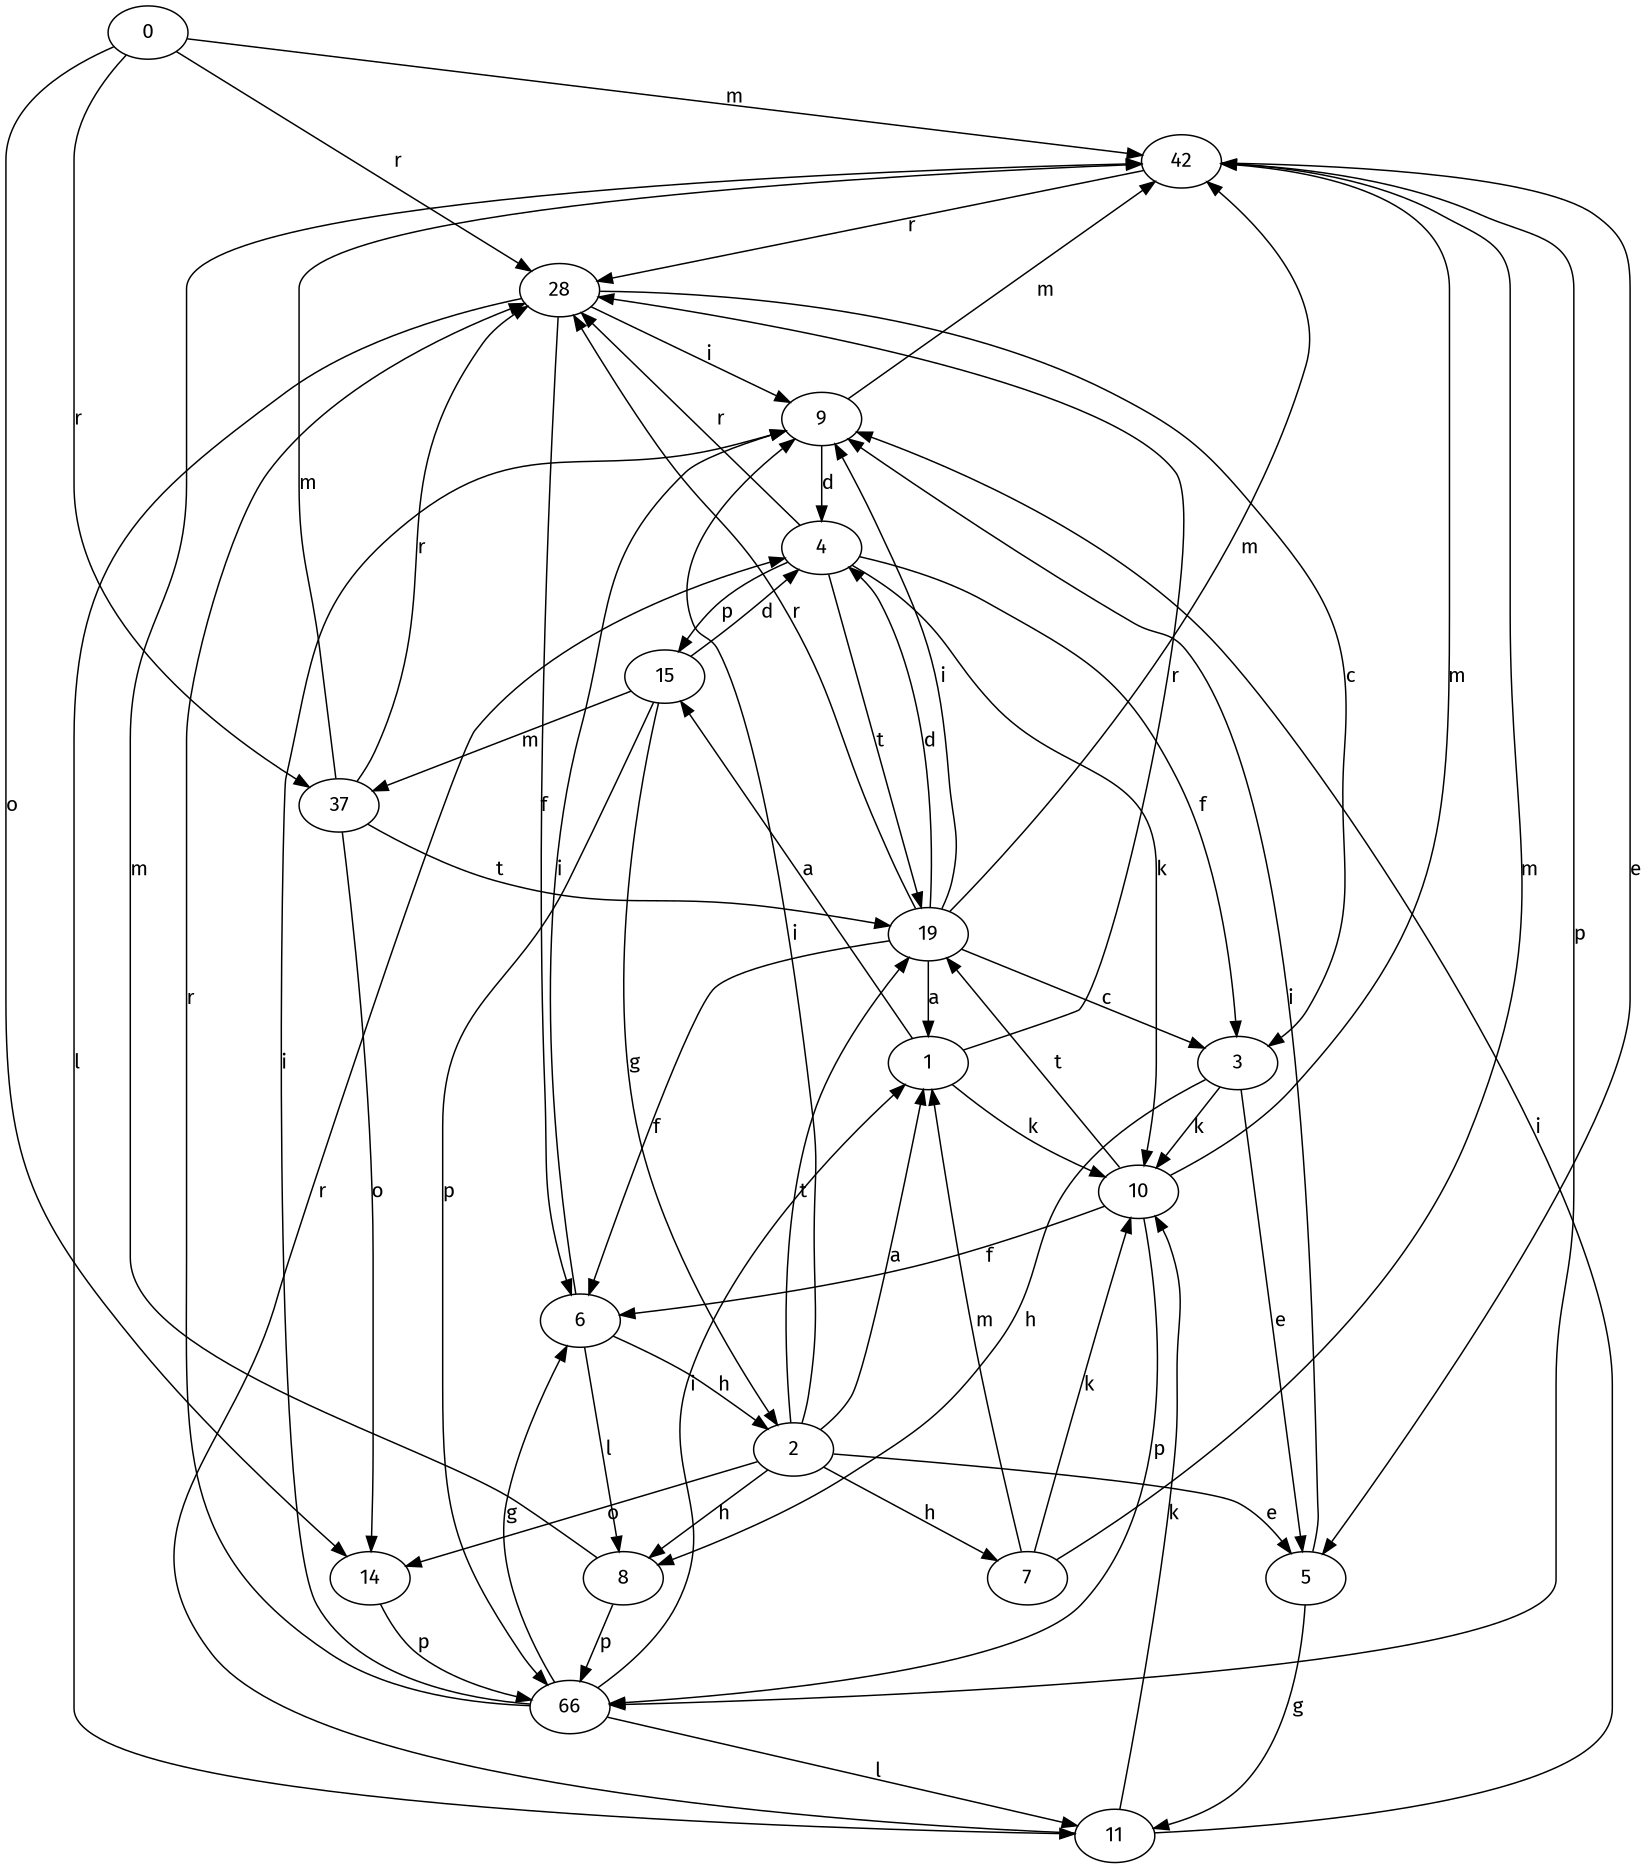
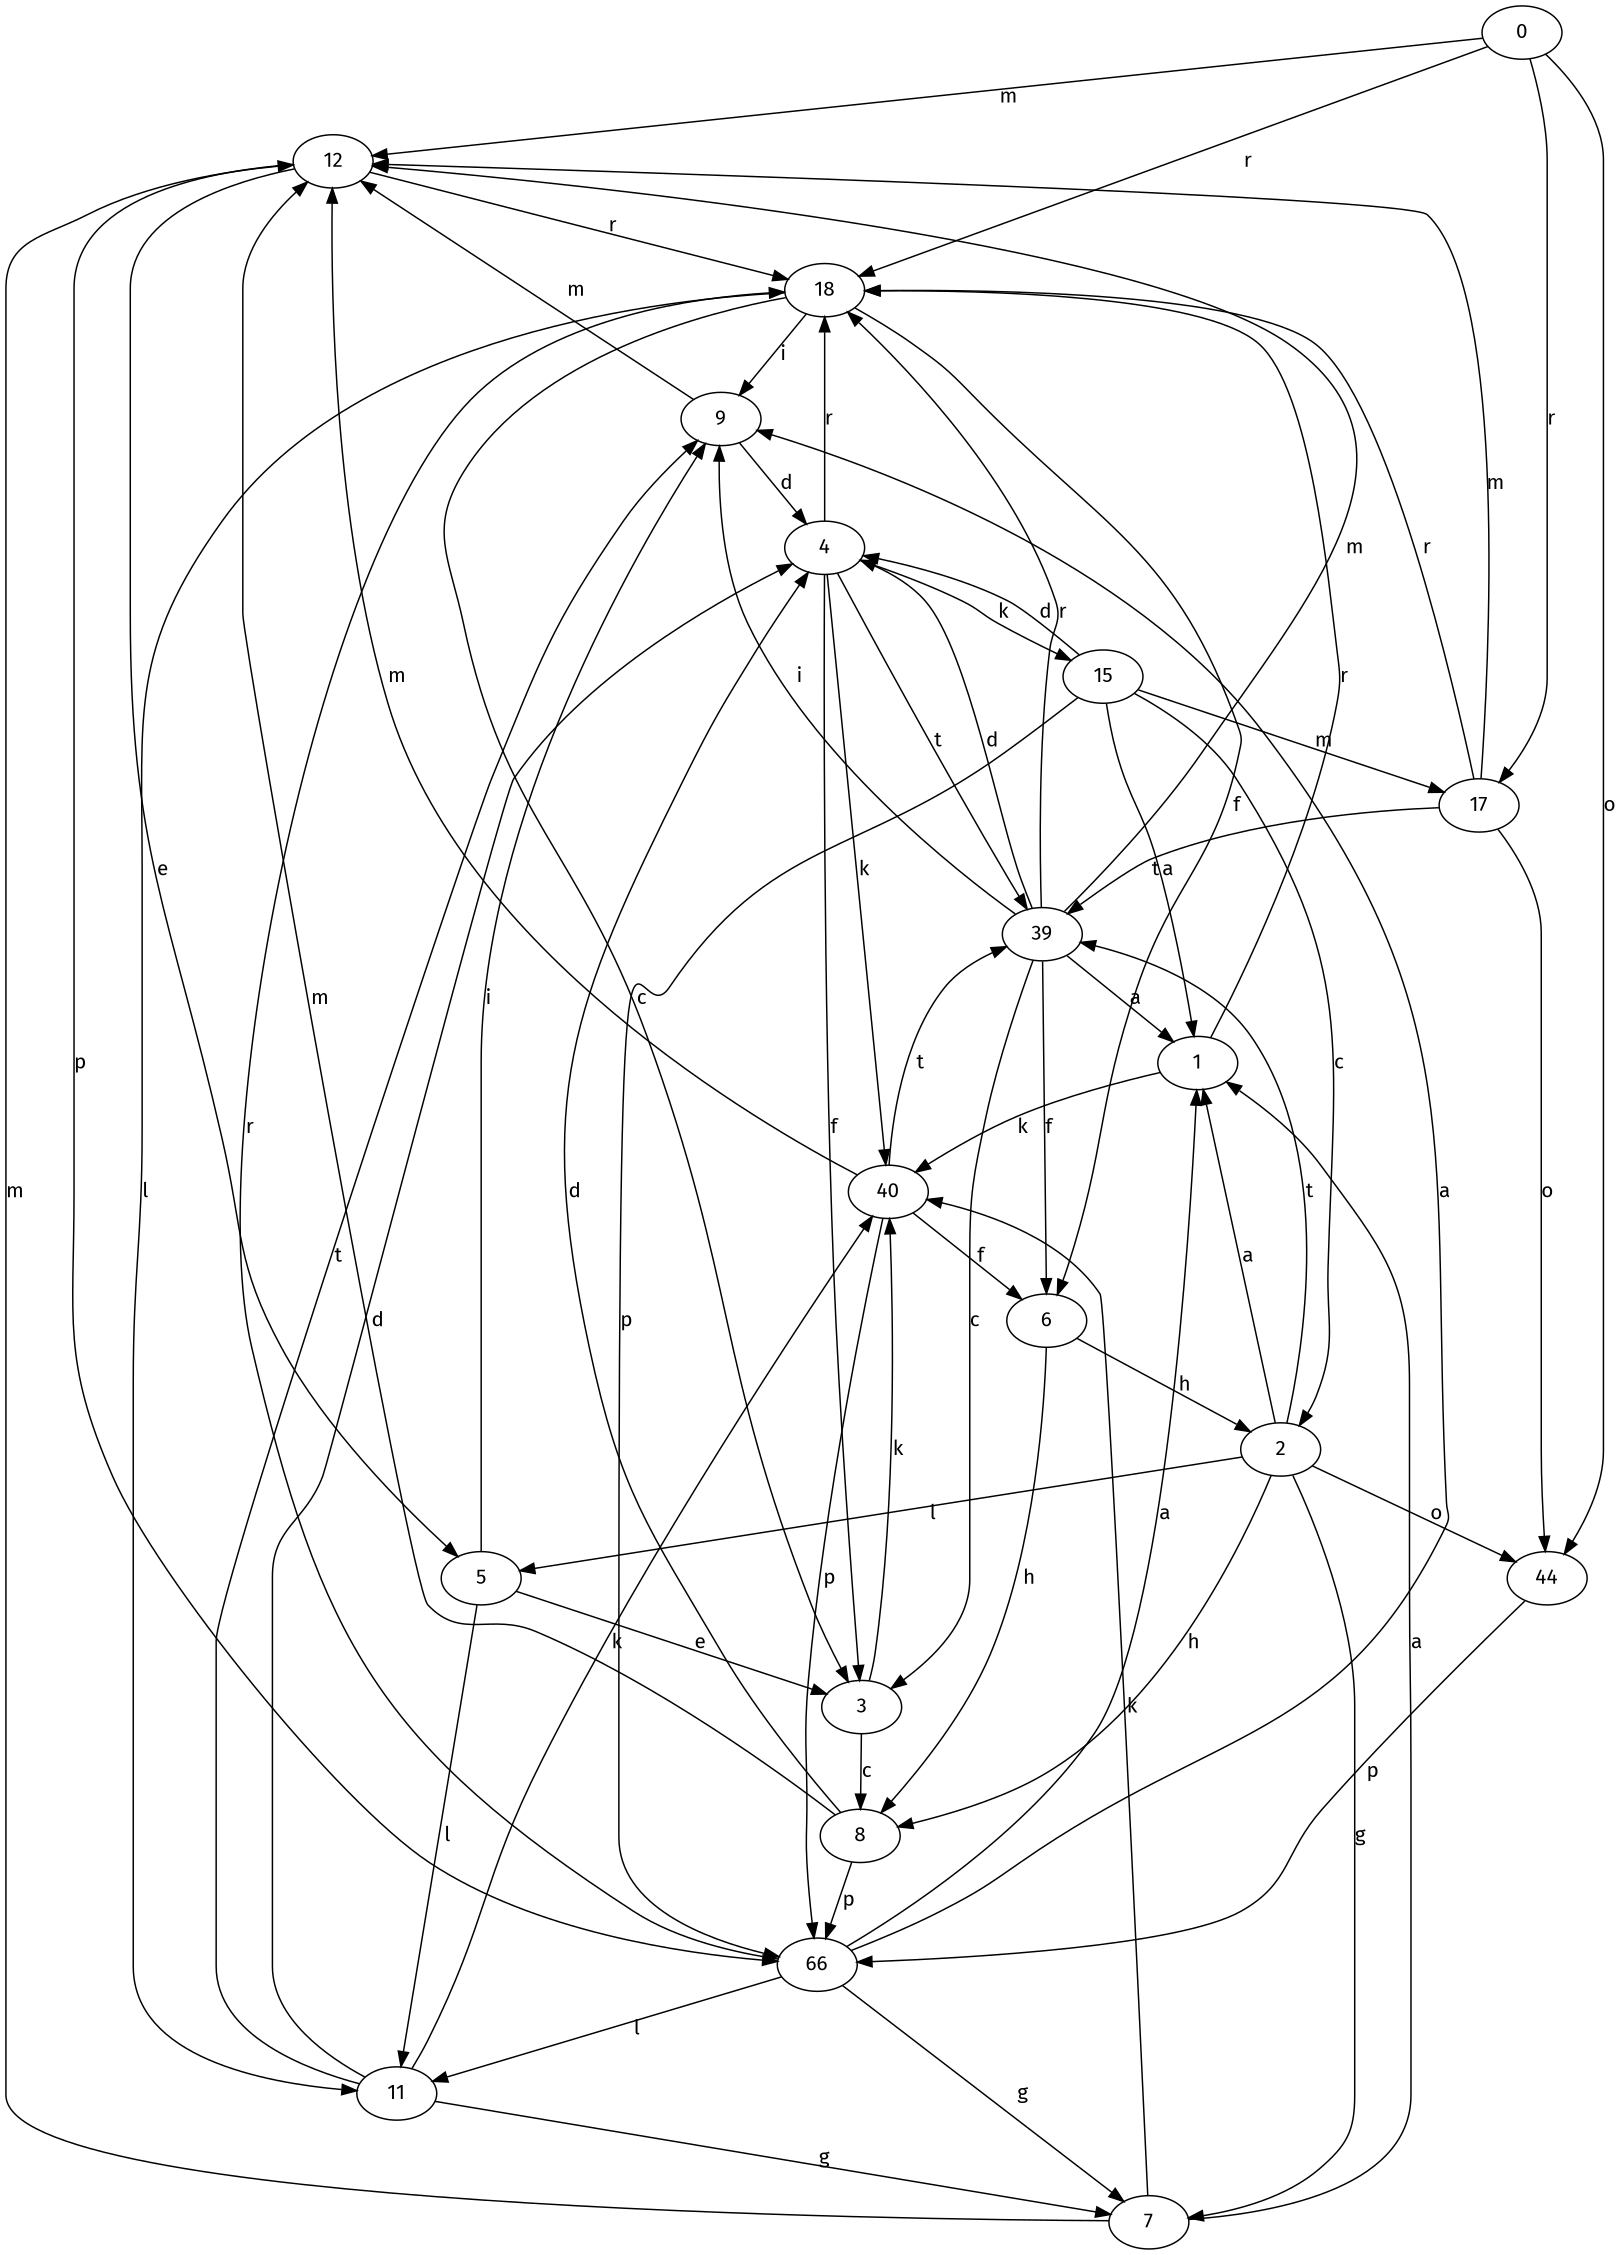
(1181, 161) -> (333, 161)
(560, 290) -> (825, 290)
(728, 612) -> (1004, 612)
(339, 805) -> (1479, 805)
(562, 823) -> none
(801, 876) -> (1159, 868)
(928, 934) -> (1042, 934)
(788, 936) -> none
(284, 1063) -> (1445, 1192)
(635, 1063) -> (1339, 1063)
(1538, 1127) -> (339, 1256)
(323, 1192) -> (378, 1321)
(1139, 1192) -> (888, 1192)
none -> (568, 1207)
(1271, 1313) -> (664, 1640)
(985, 1321) -> (1417, 1643)
(1031, 1321) -> (867, 1771)
(693, 1385) -> (1165, 1514)
(609, 1449) -> (1030, 1578)
(931, 1514) -> (1361, 1836)
(1272, 1514) -> (933, 1514)
(504, 1521) -> (977, 2089)
(370, 1578) -> (1547, 1578)
(1298, 1707) -> (447, 1836)
none -> (766, 2157)
